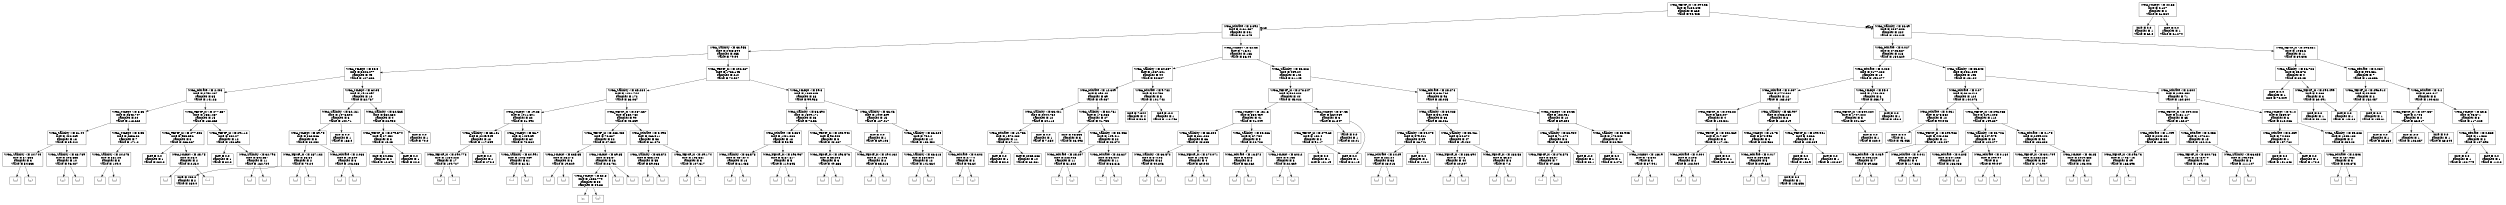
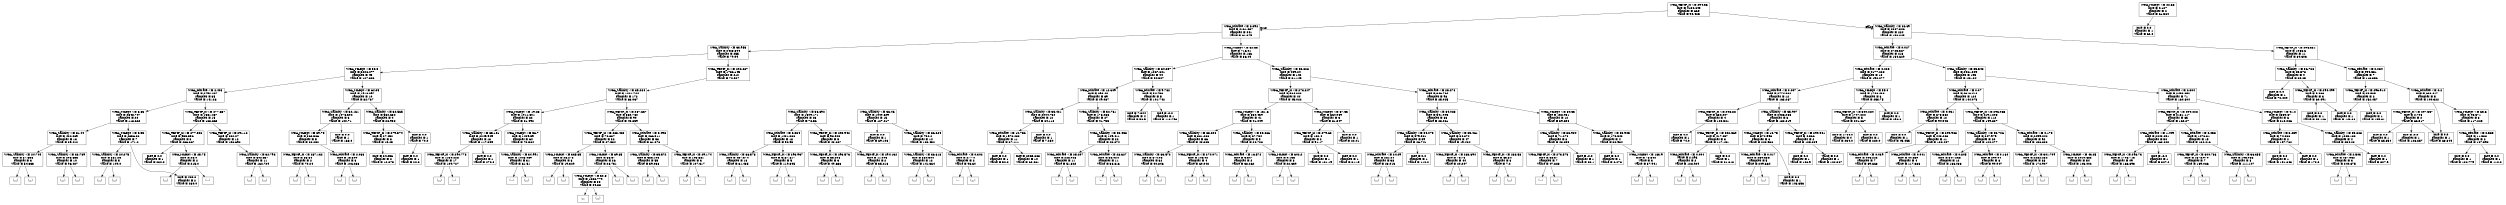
(2171, 31) -> none
(806, 95) -> none
(2277, 95) -> (2277, 95)
(2420, 105) -> (2439, 116)
(2313, 106) -> (2316, 108)
(1364, 134) -> (1323, 126)
(342, 138) -> (342, 138)
(1072, 138) -> none
(1349, 138) -> (1349, 138)
none -> (1680, 138)
none -> (1843, 138)
(1899, 138) -> (1899, 138)
(305, 148) -> none
(397, 149) -> (415, 148)
(222, 159) -> none
(1243, 159) -> (1243, 159)
(1321, 159) -> (1321, 159)
(1687, 159) -> (1687, 159)
(1723, 159) -> (1723, 159)
(1830, 159) -> (1830, 159)
(1991, 159) -> (1991, 159)
none -> (2159, 159)
none -> (2378, 159)
(240, 169) -> (146, 170)
(1797, 169) -> (1782, 158)
(591, 181) -> (591, 181)
